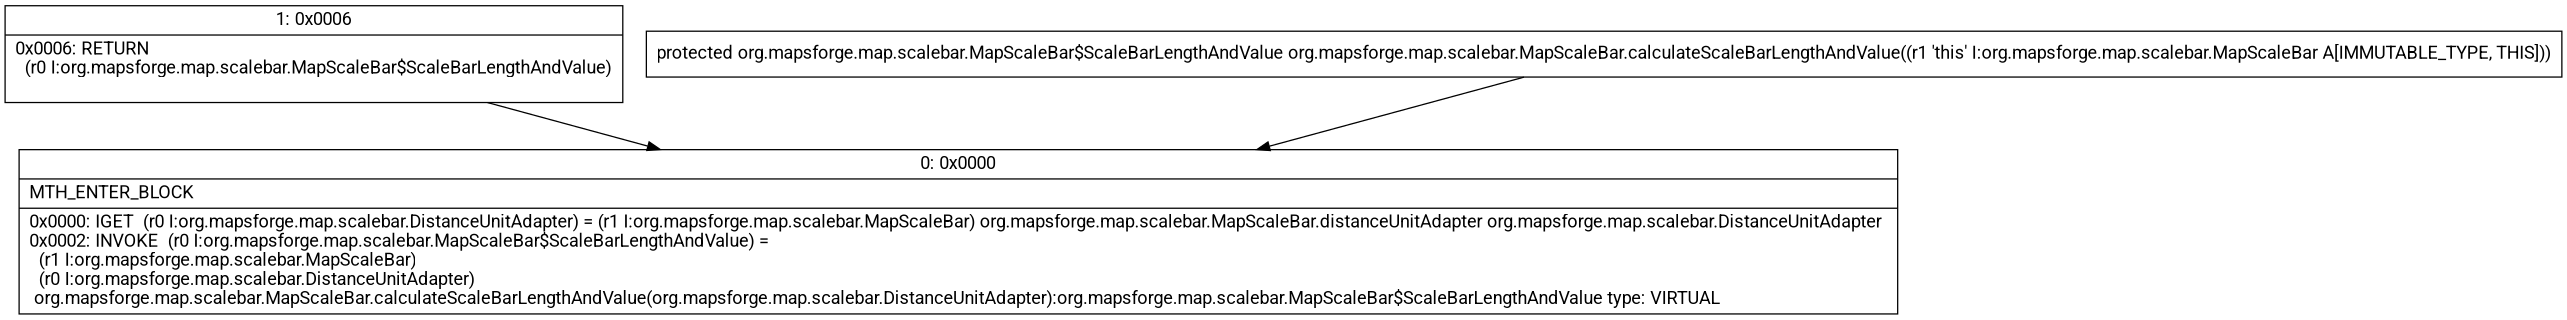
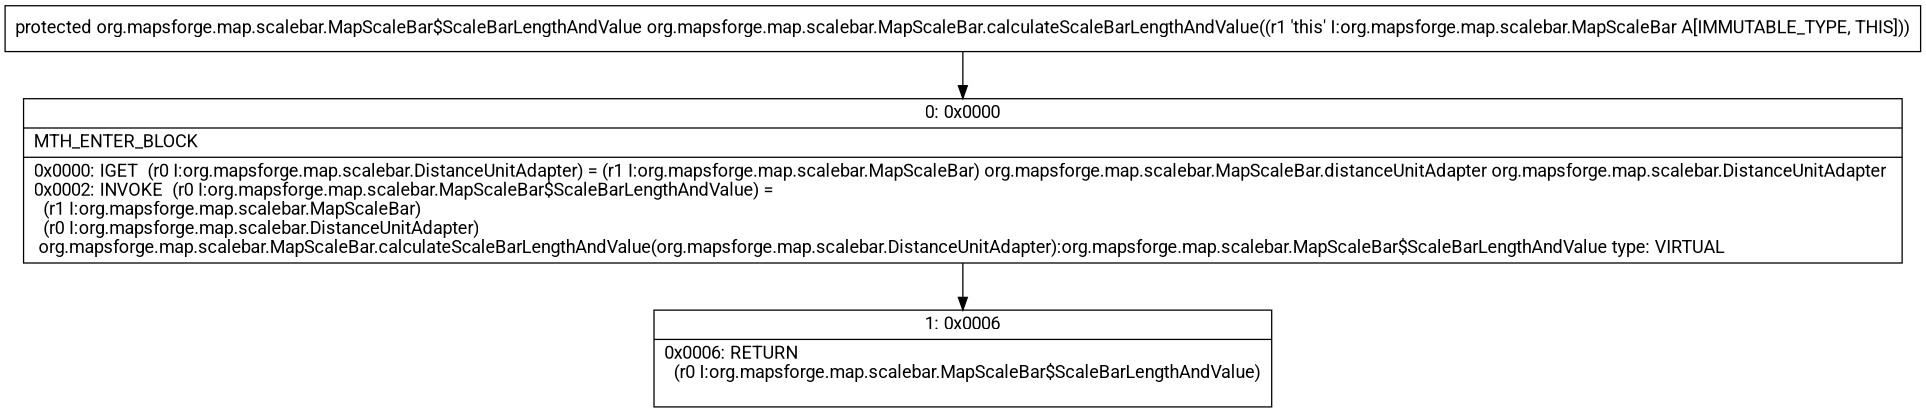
(568, 124) -> (963, 280)
